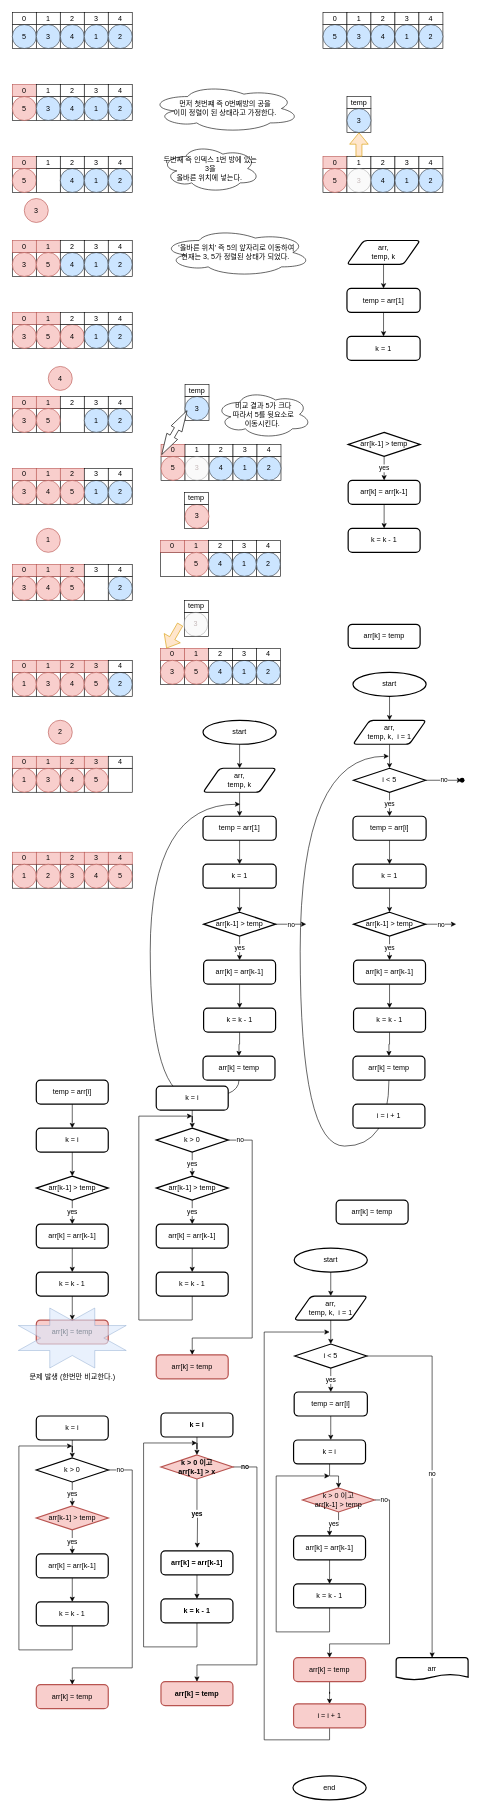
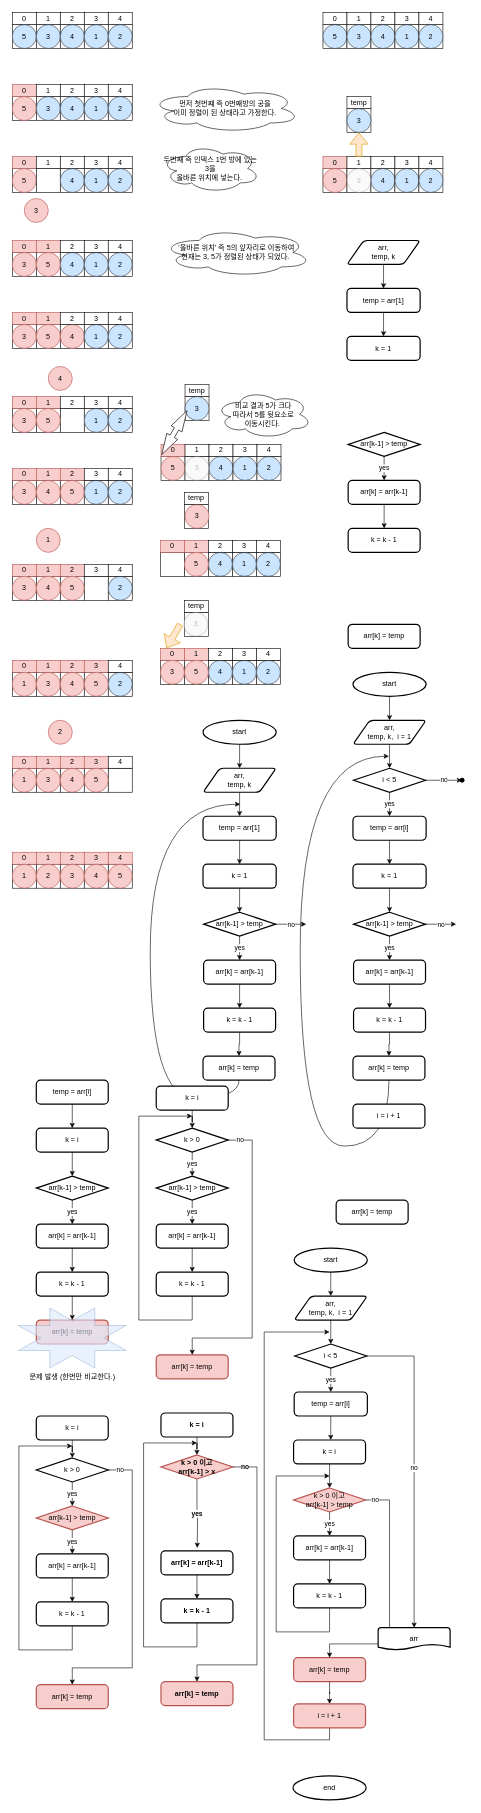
(339, 1500) -> (330, 1500)
(432, 1669) -> (414, 1639)
